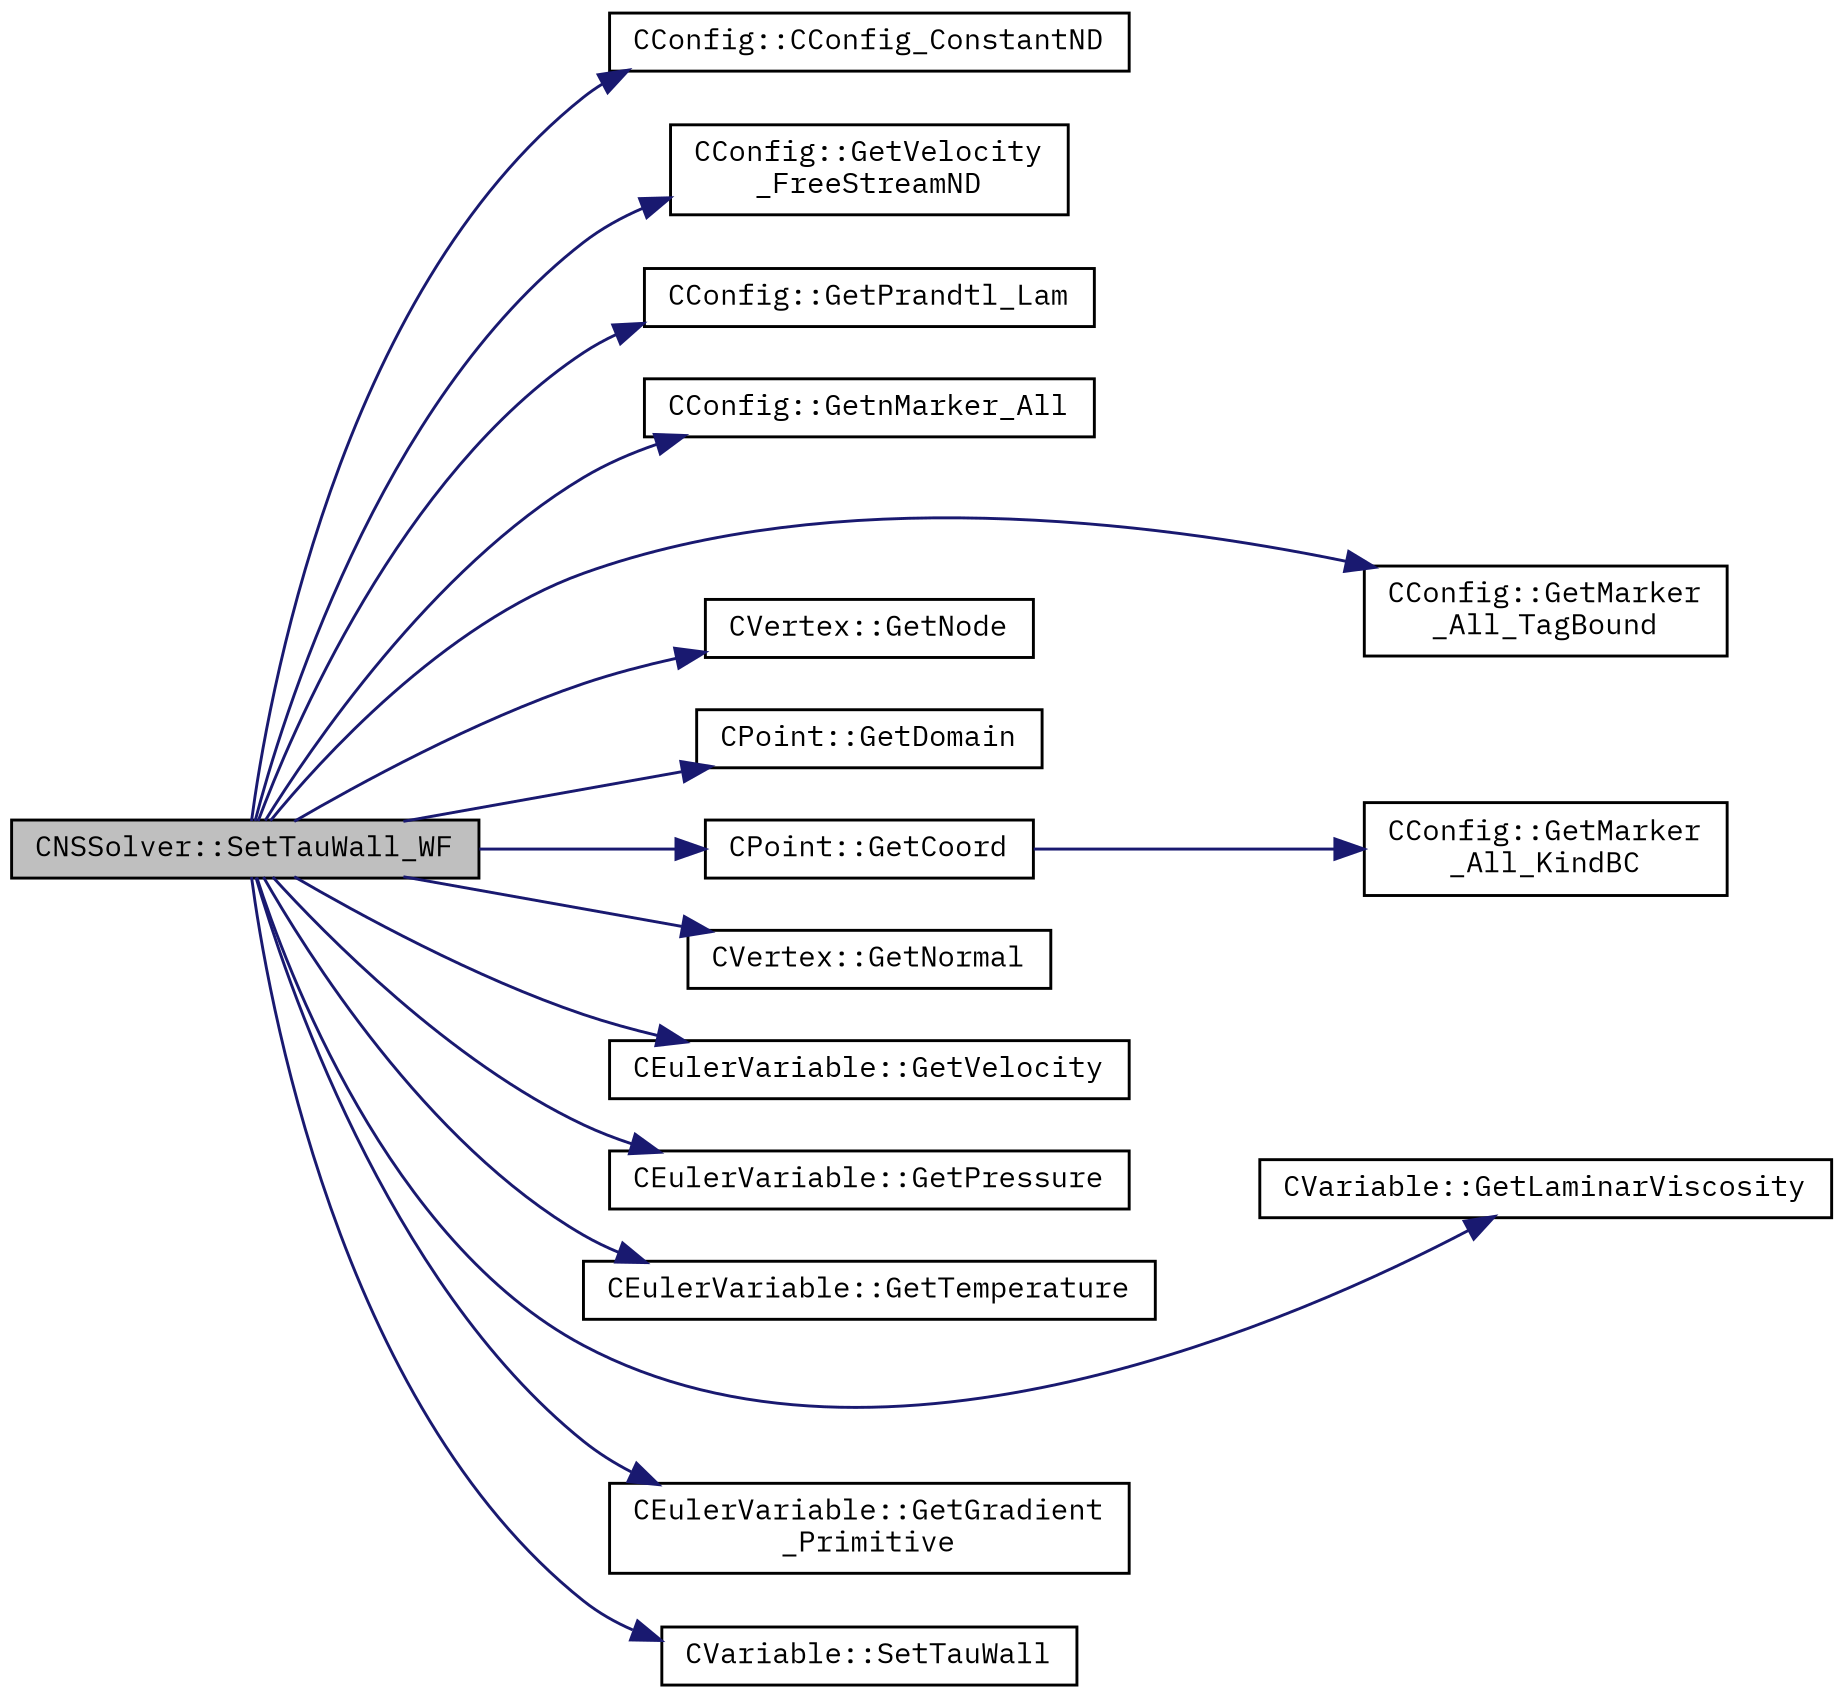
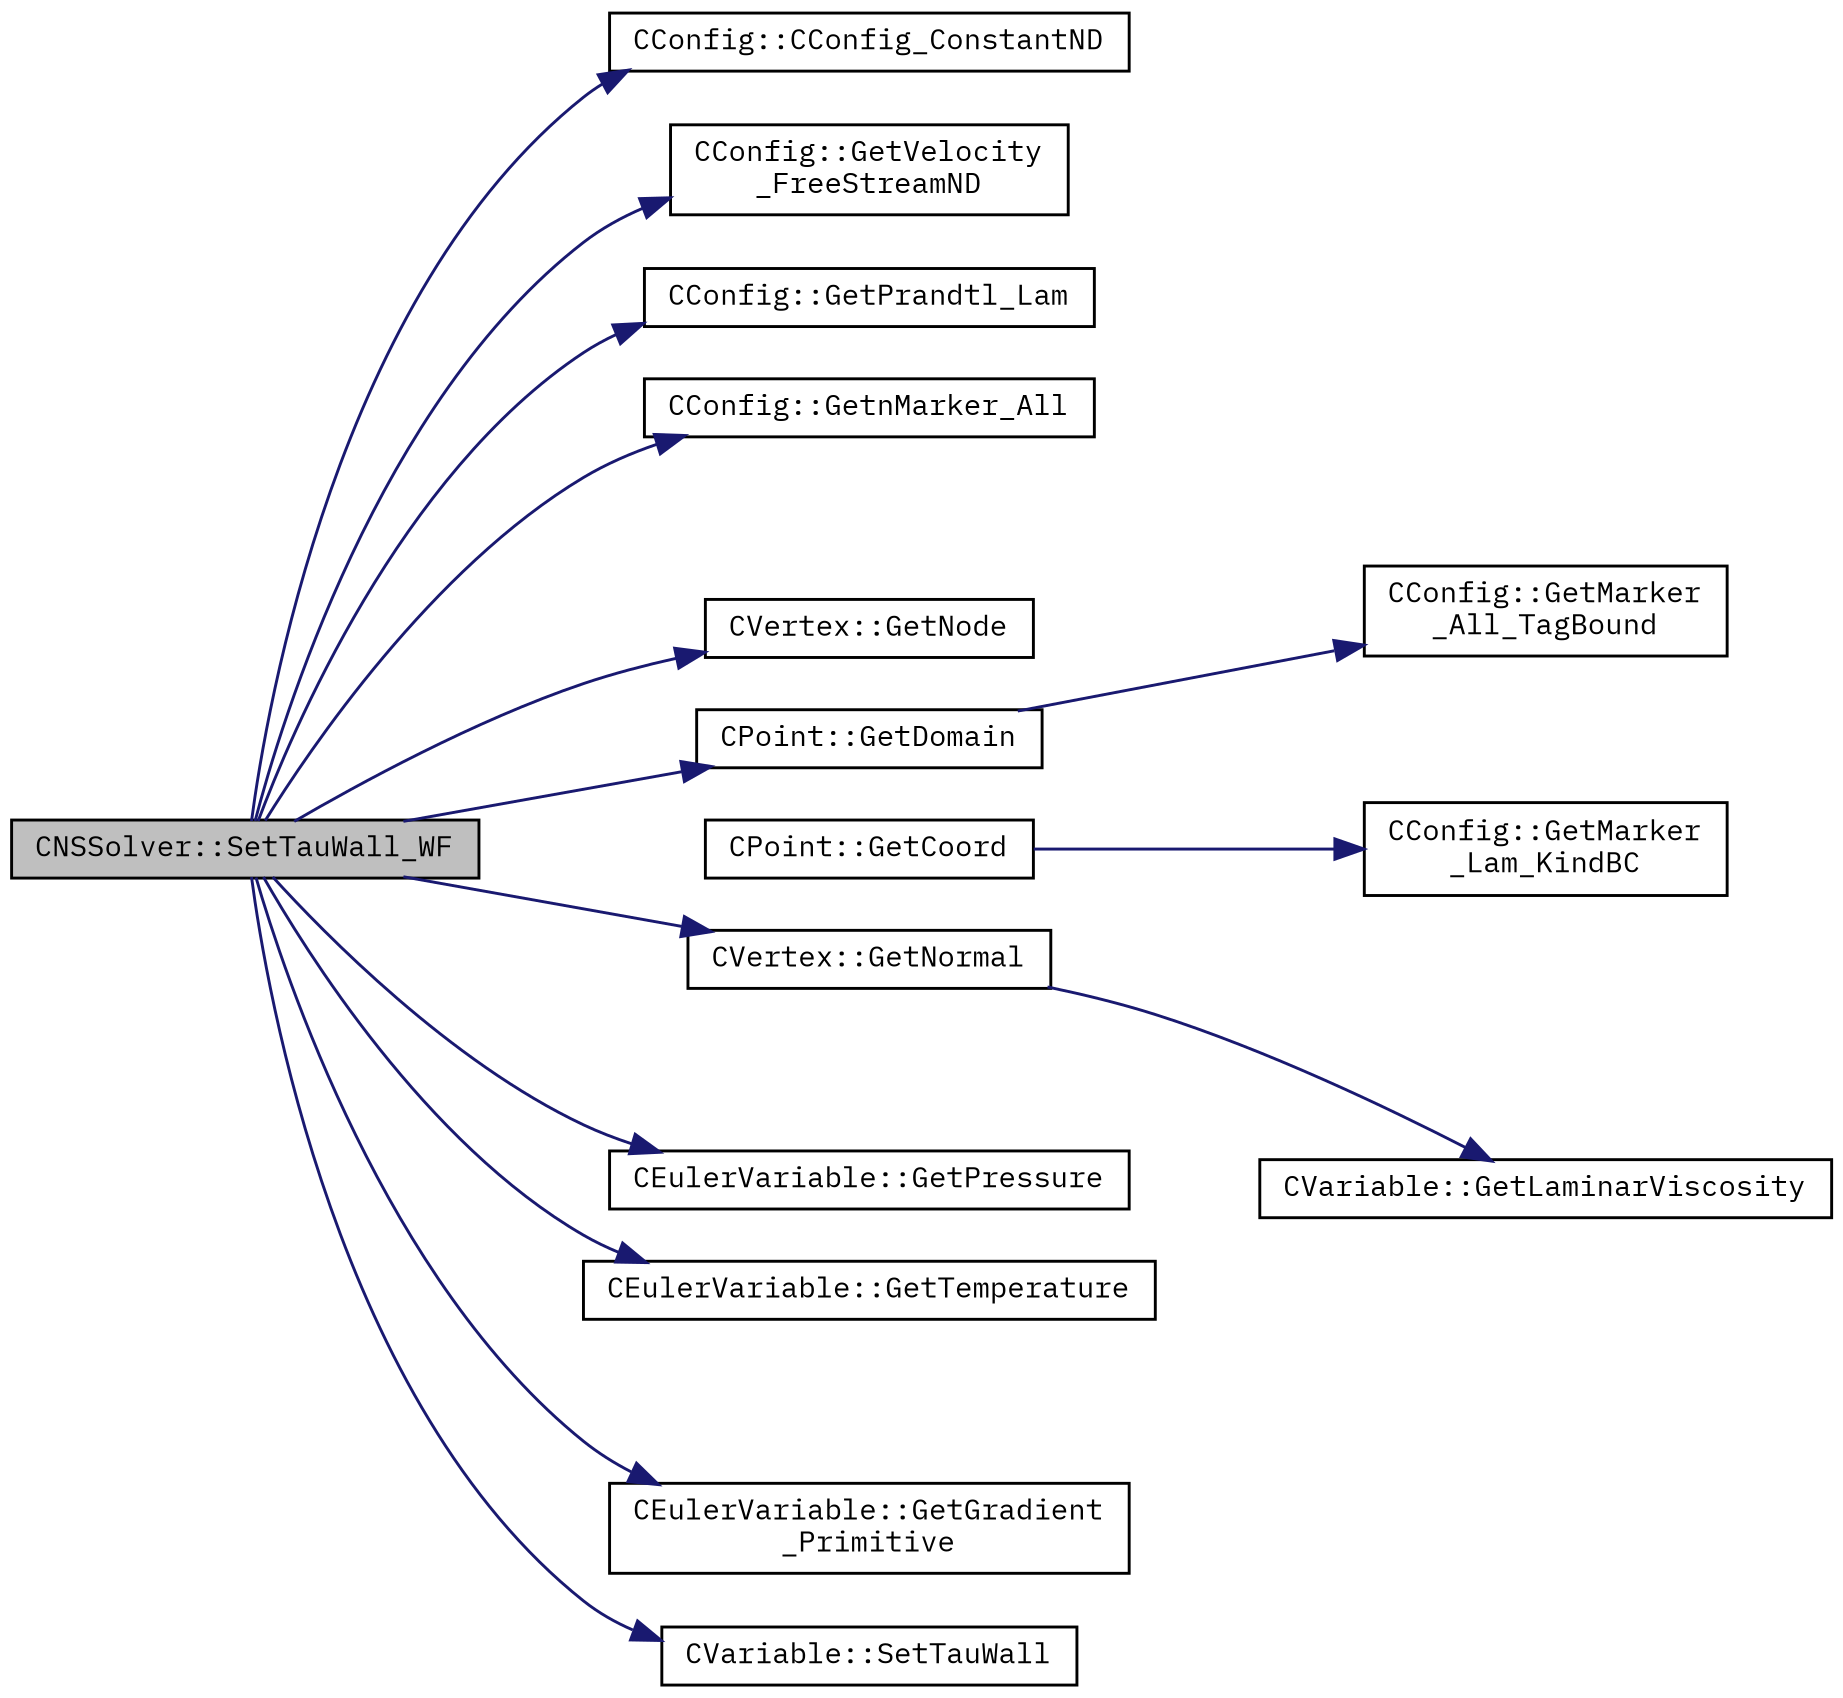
(763, 531) -> (1176, 681)
(577, 849) -> none
(1546, 849) -> (1546, 849)
(869, 1070) -> none
(746, 1396) -> (1262, 1053)
